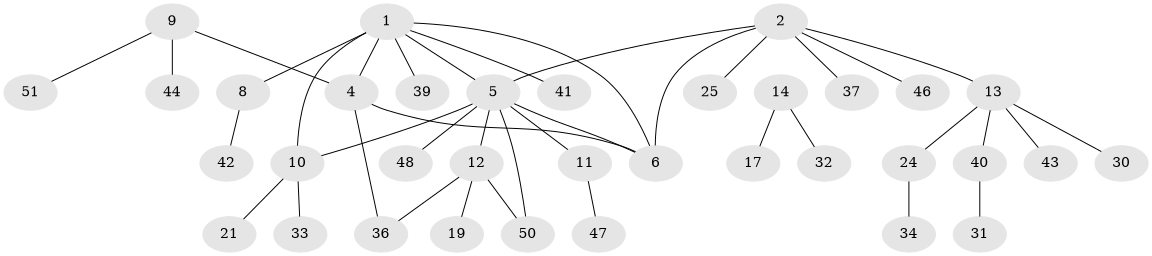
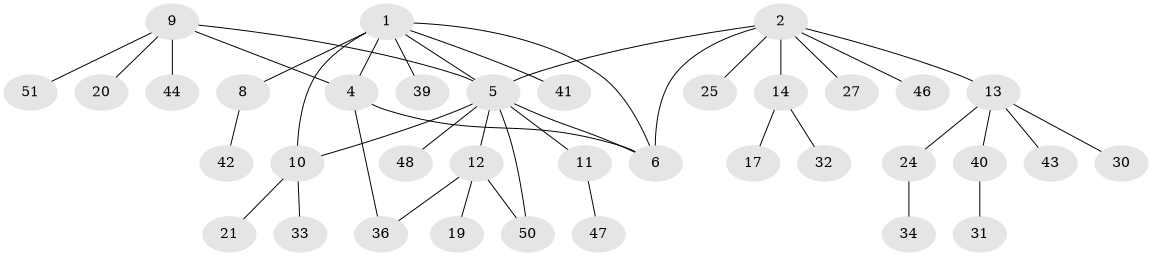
none -> (324, 43)
none -> (781, 57)
none -> (101, 93)
(852, 93) -> (852, 93)
